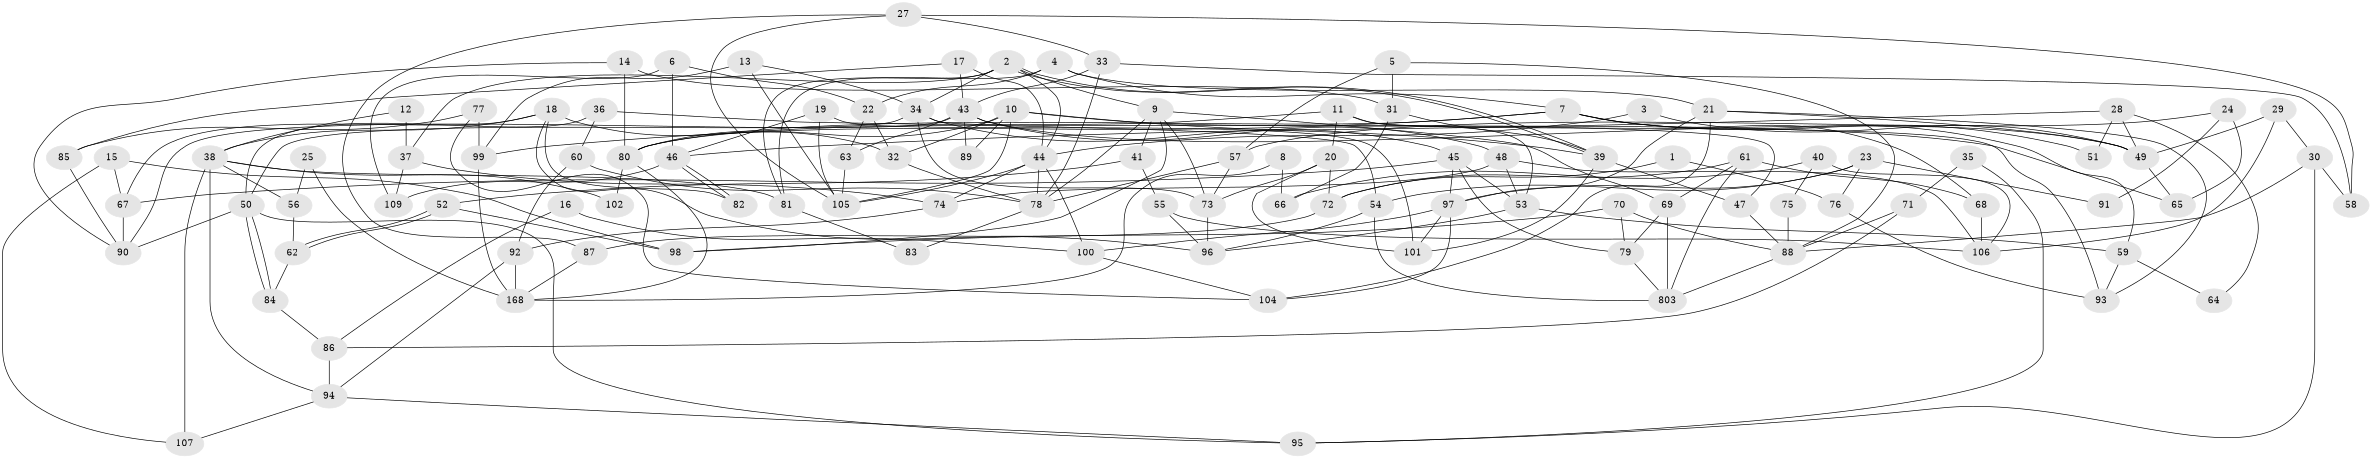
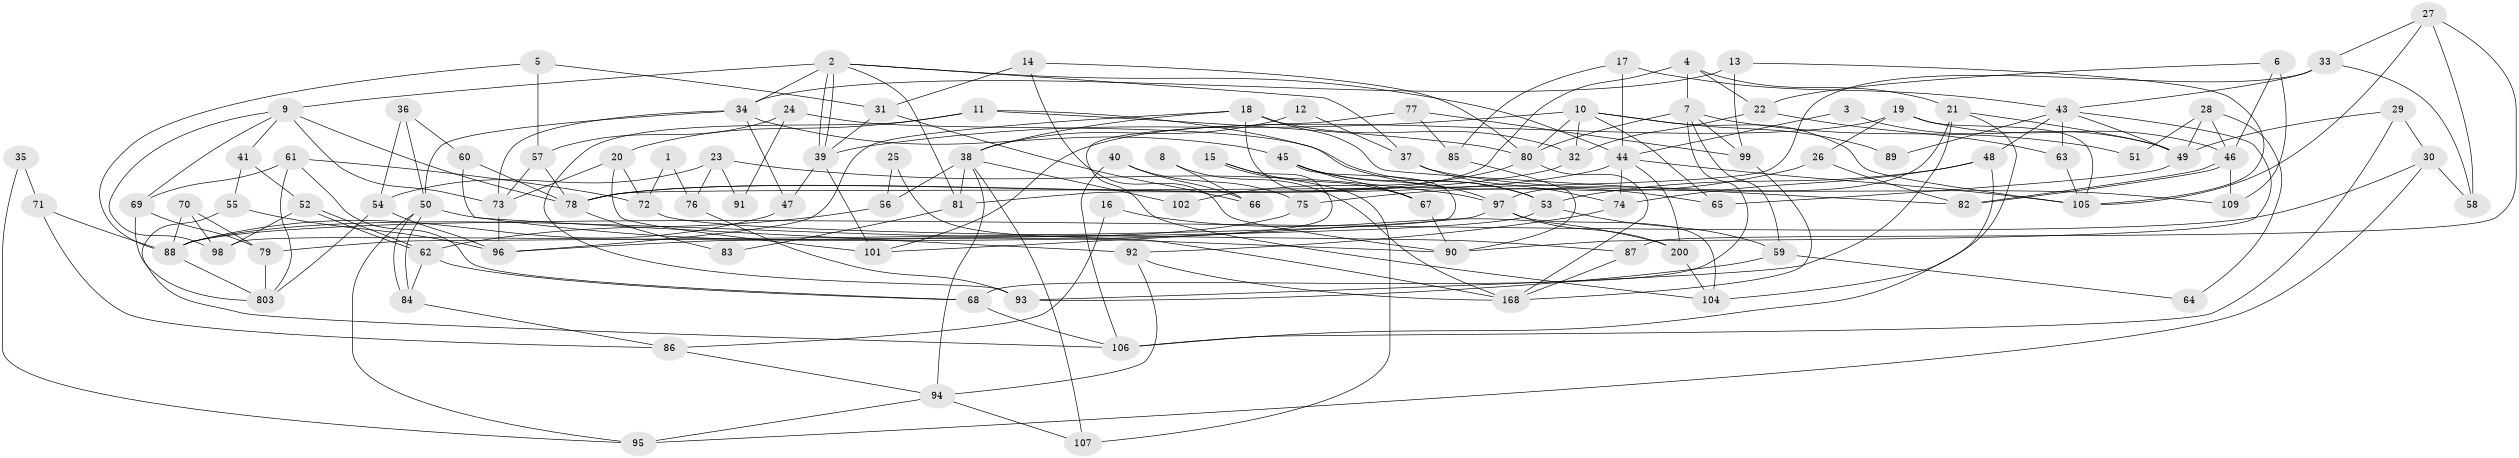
none -> (1819, 158)
(1086, 253) -> (1680, 253)
none -> (697, 289)
